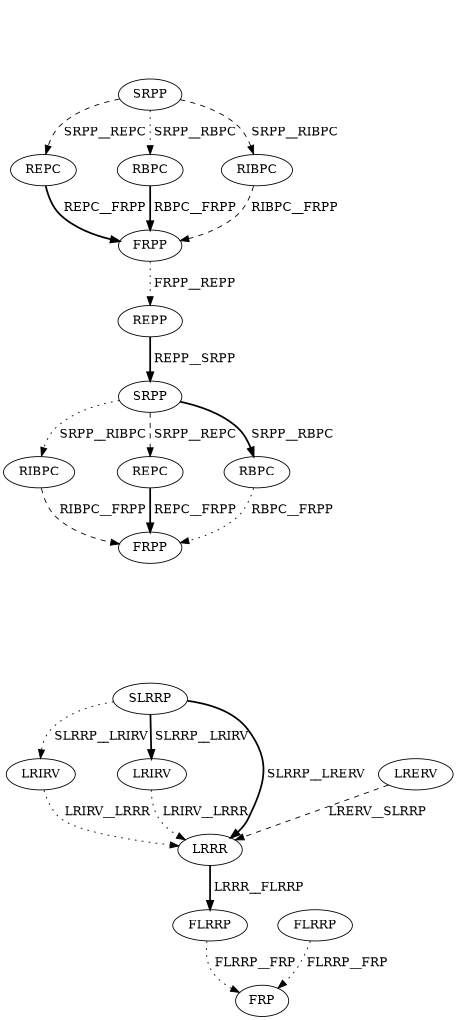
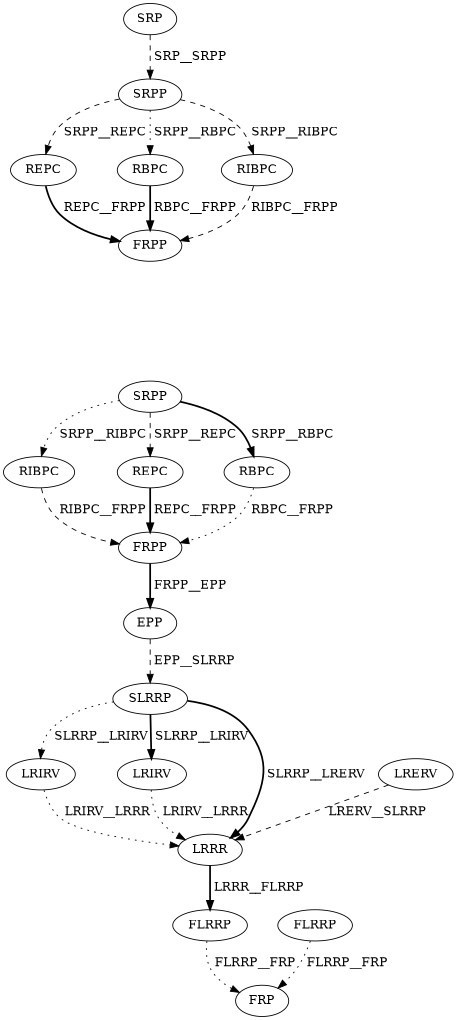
none -> (150, 19)
(150, 321) -> none
none -> (150, 623)
